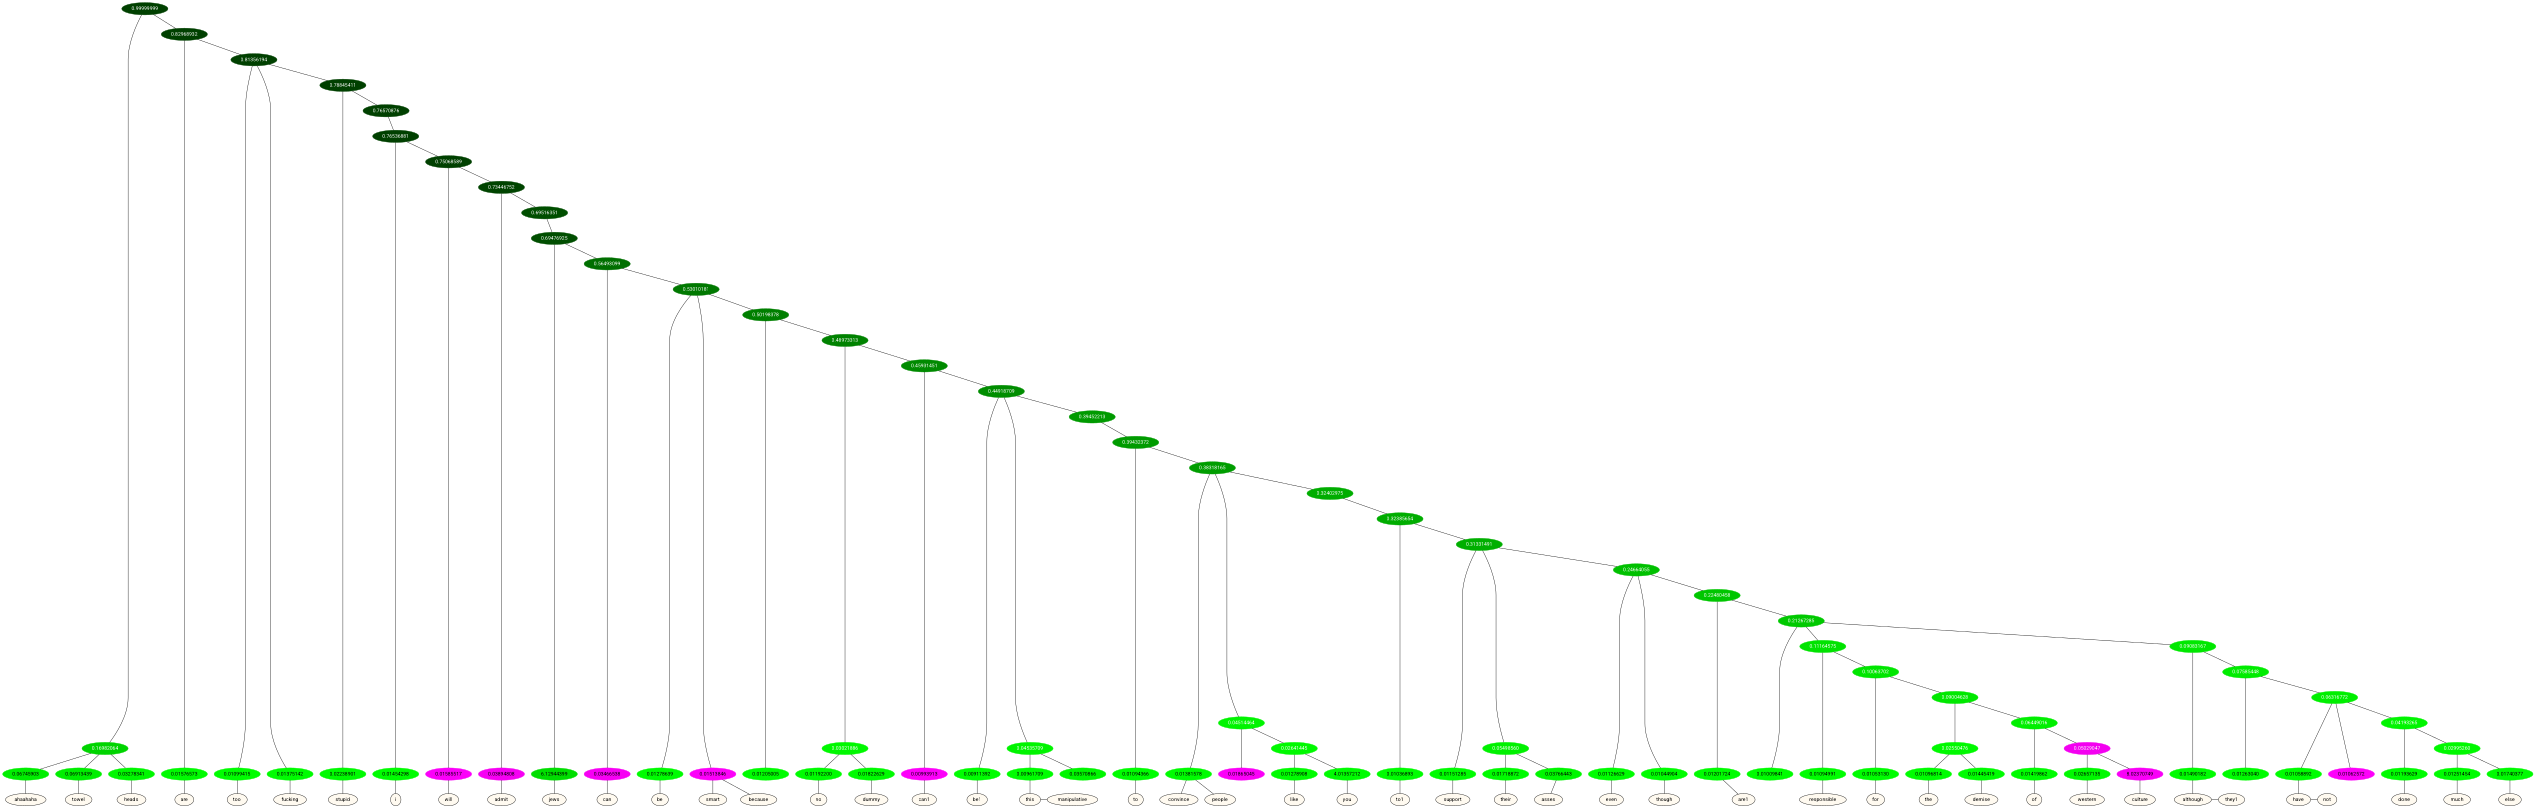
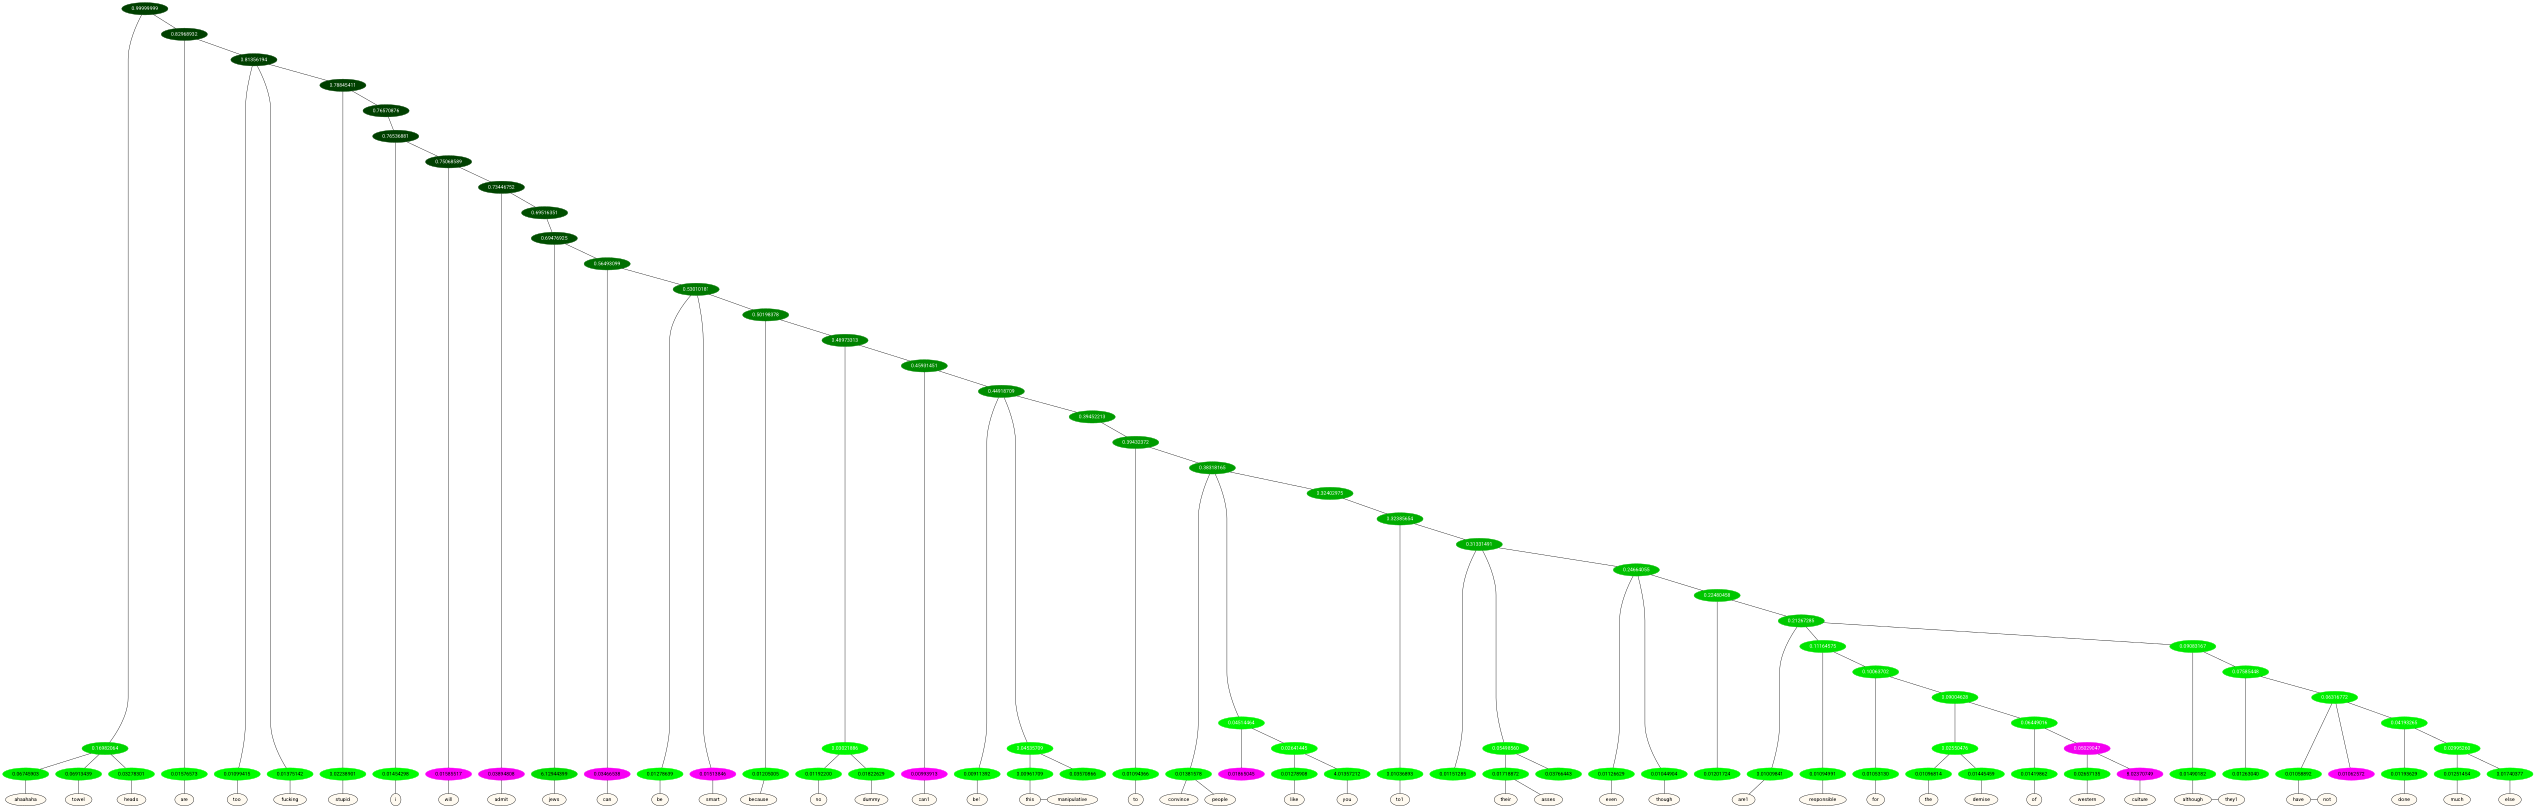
(131, 774) -> (131, 774)
(1981, 774) -> (1981, 774)
(736, 787) -> (762, 787)
(1554, 787) -> (1528, 787)
(1731, 787) -> (1757, 787)
(1453, 800) -> none
